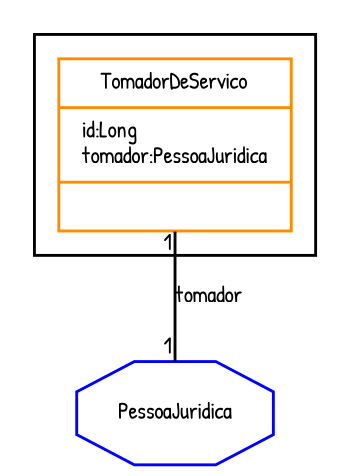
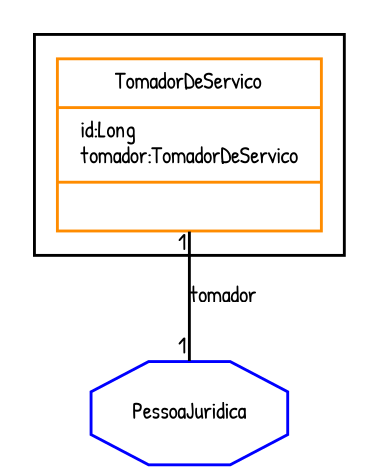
(175, 156) -> (189, 156)
